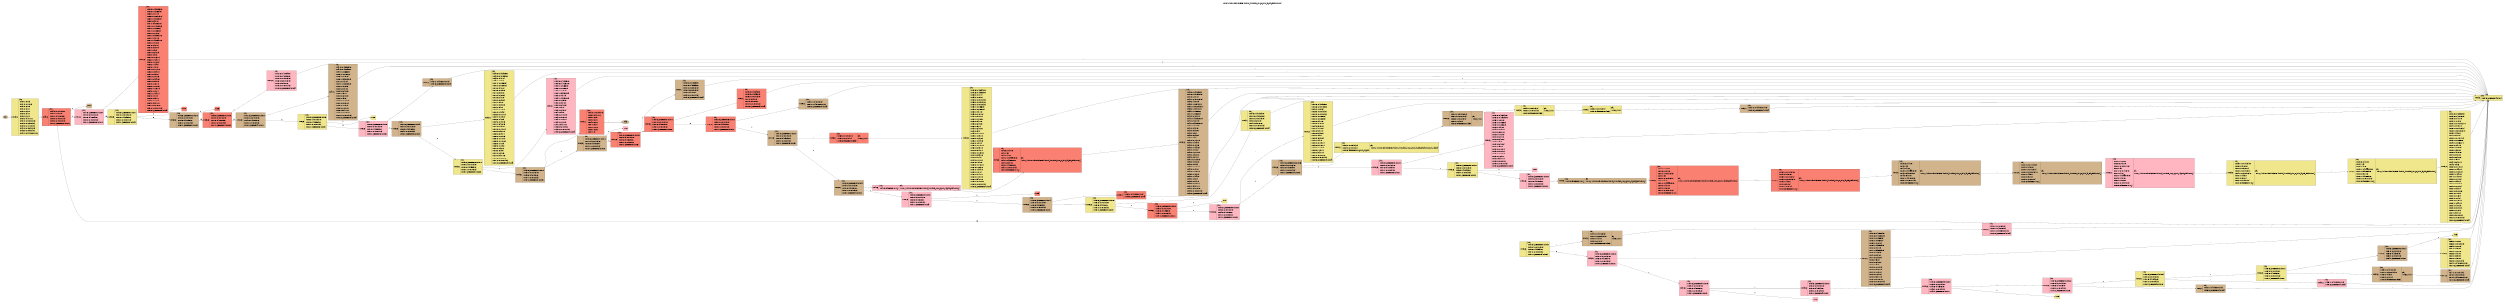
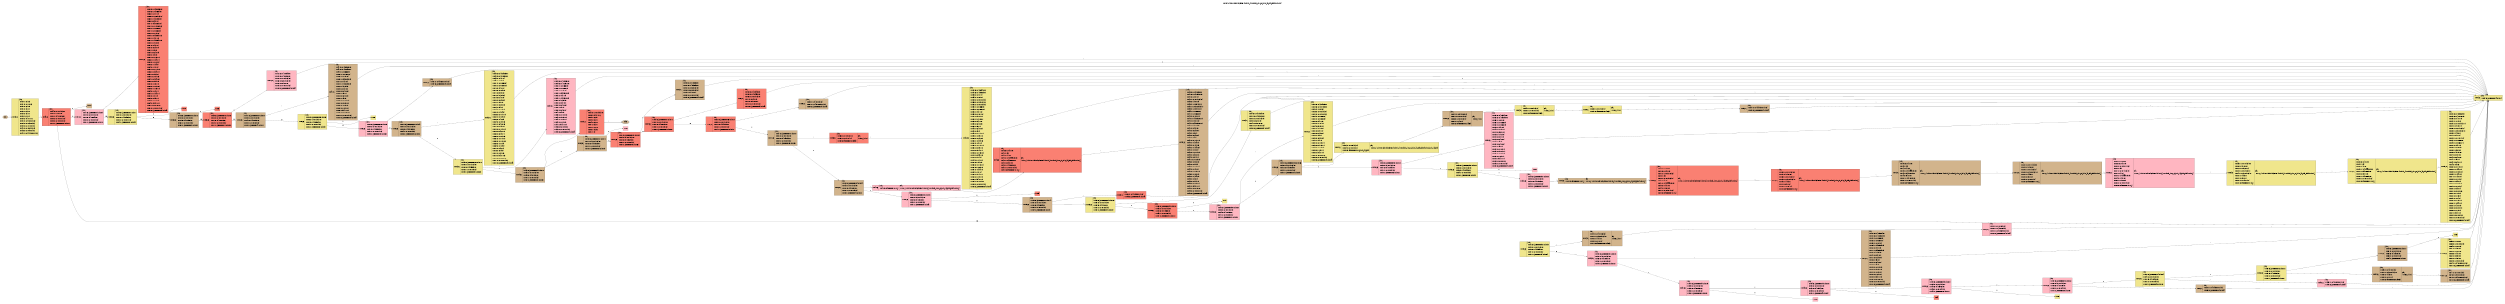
none -> (1936, 298)
